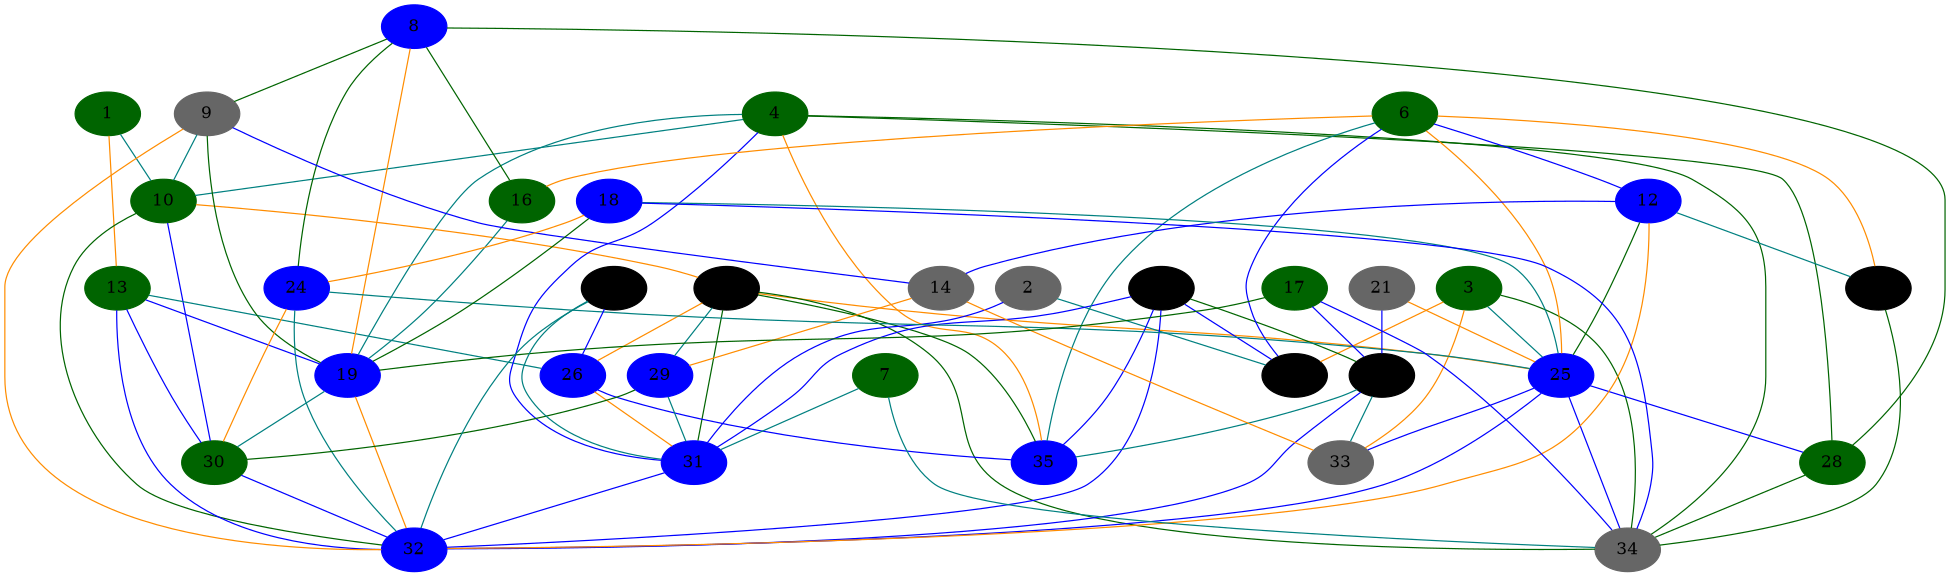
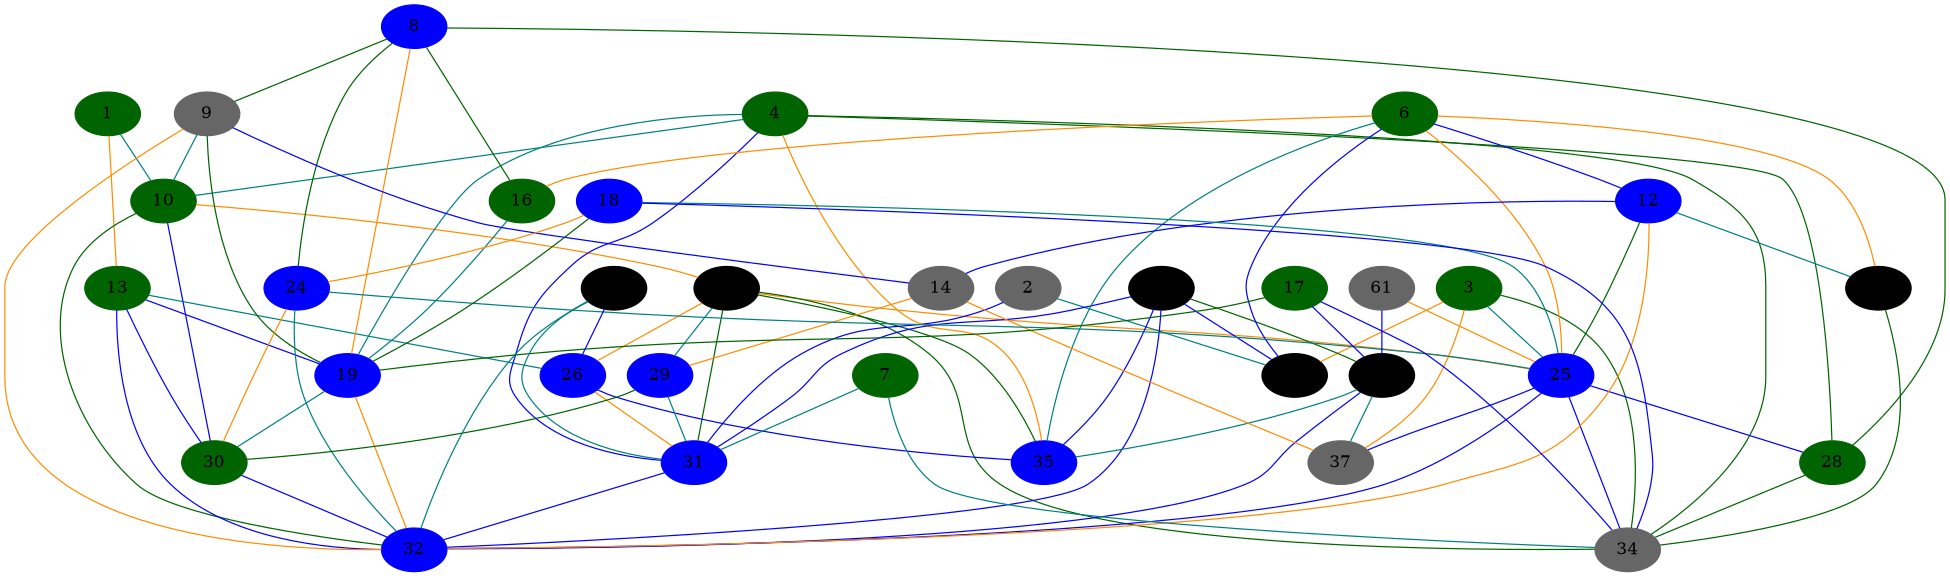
(1382, 288) -> (1382, 288)
(1341, 463) -> (1341, 463)
